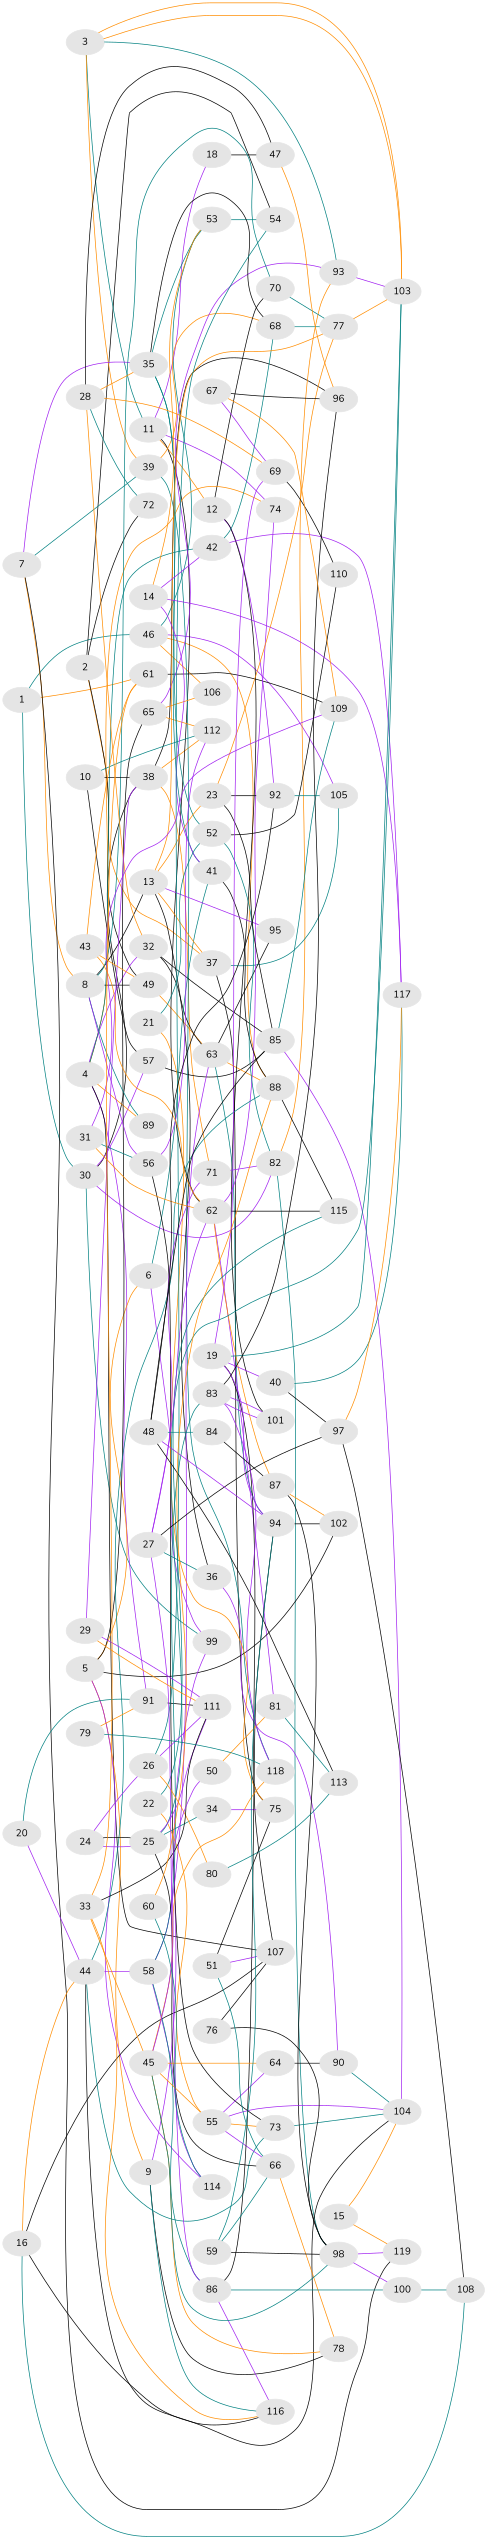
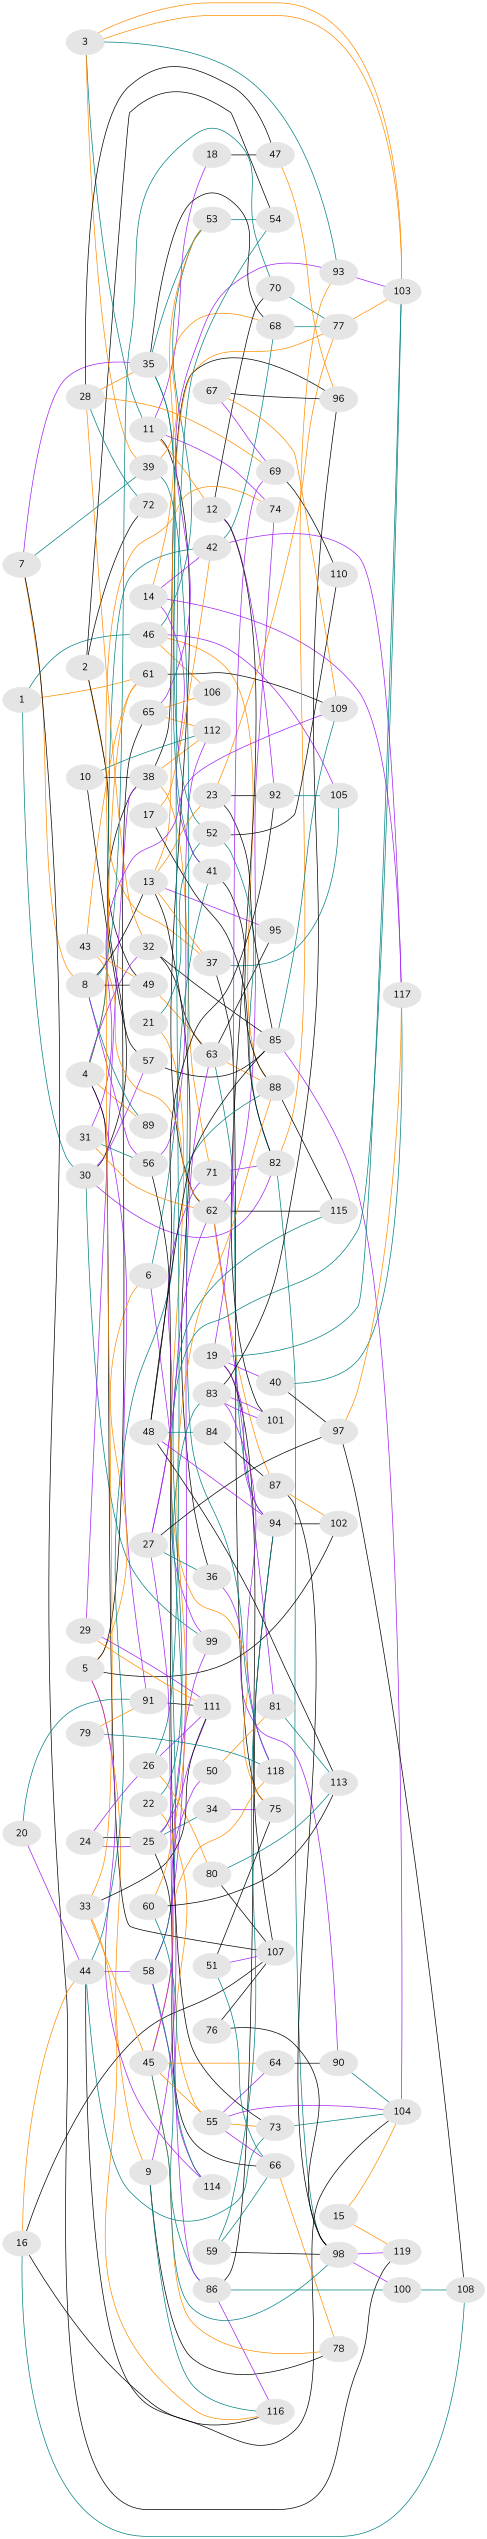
none -> (149, 815)
none -> (268, 1877)
none -> (244, 1914)
